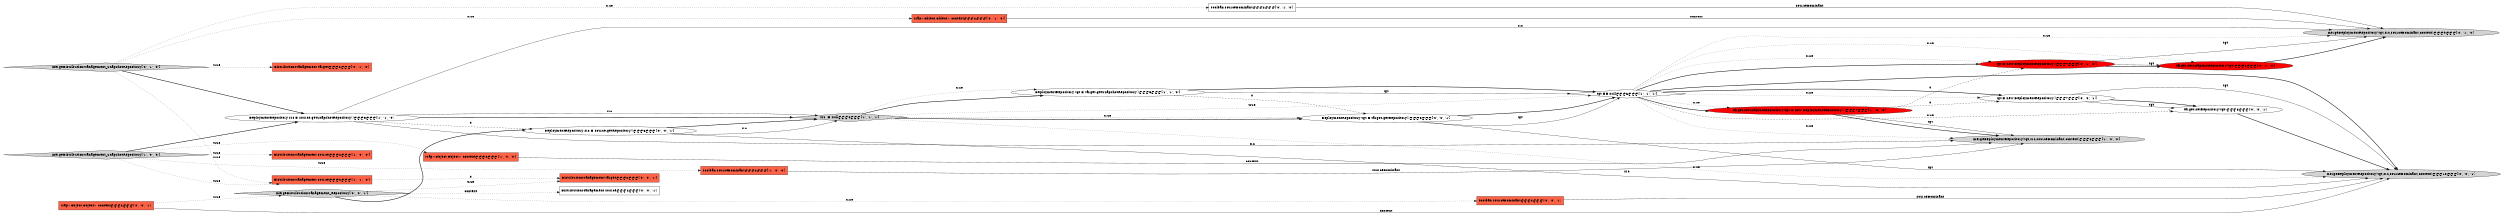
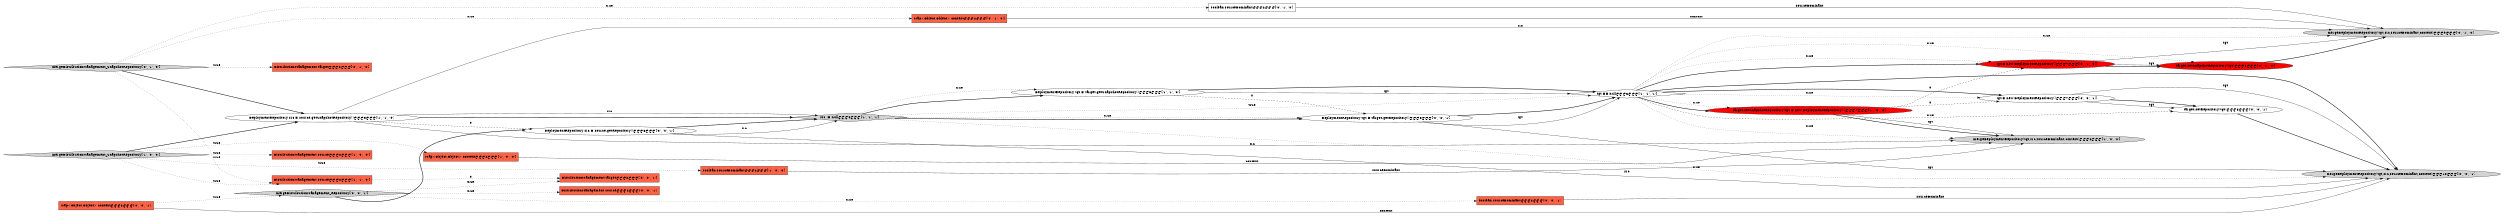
(471, 191) -> (471, 191)
(610, 191) -> (610, 191)
